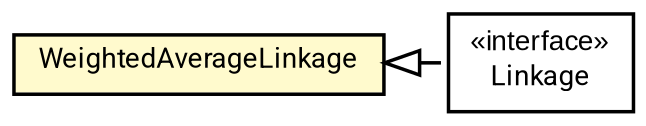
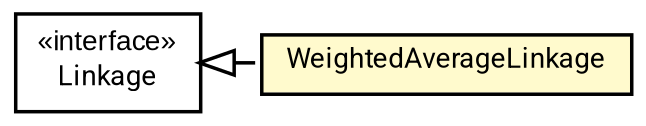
(433, 63) -> (248, 63)
